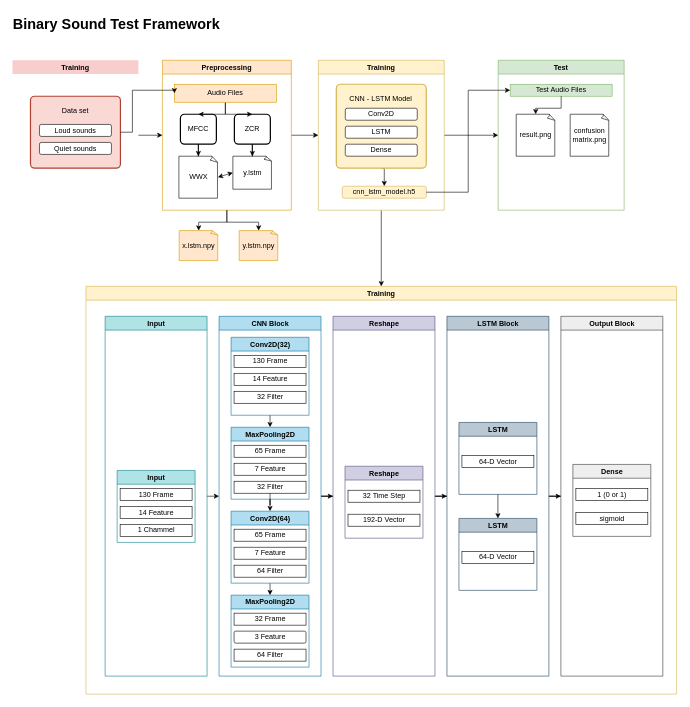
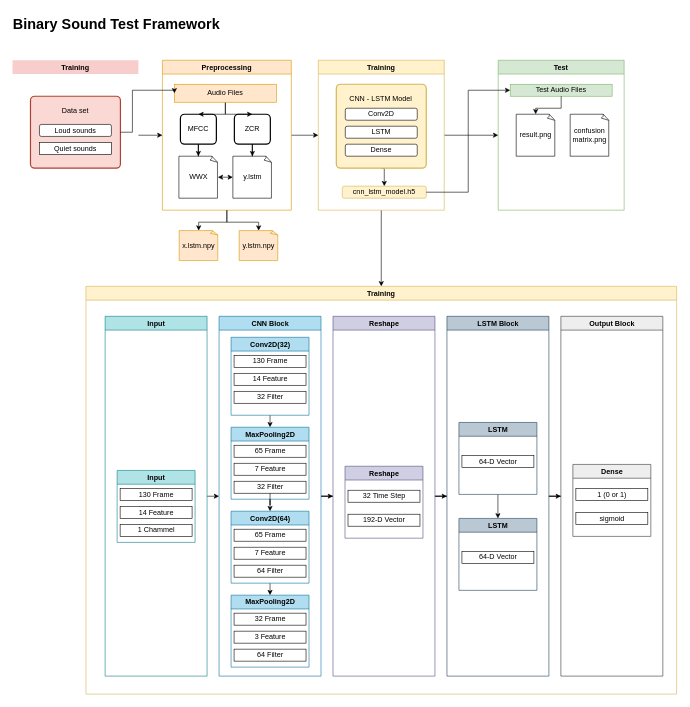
(75, 149) -> (75, 149)
(252, 173) -> (252, 177)
(270, 638) -> (270, 638)
